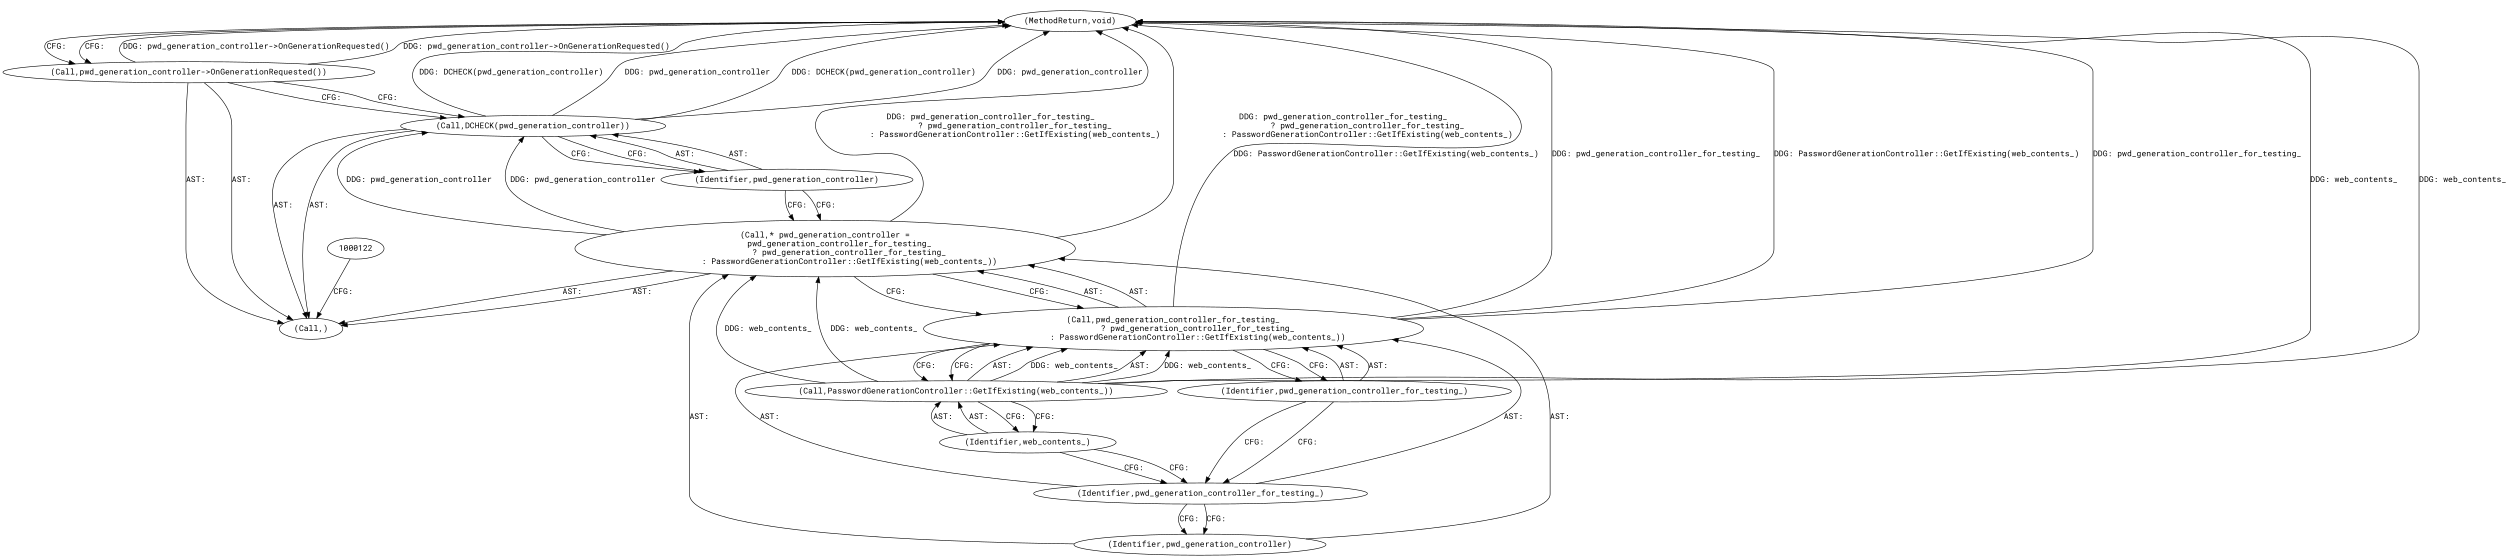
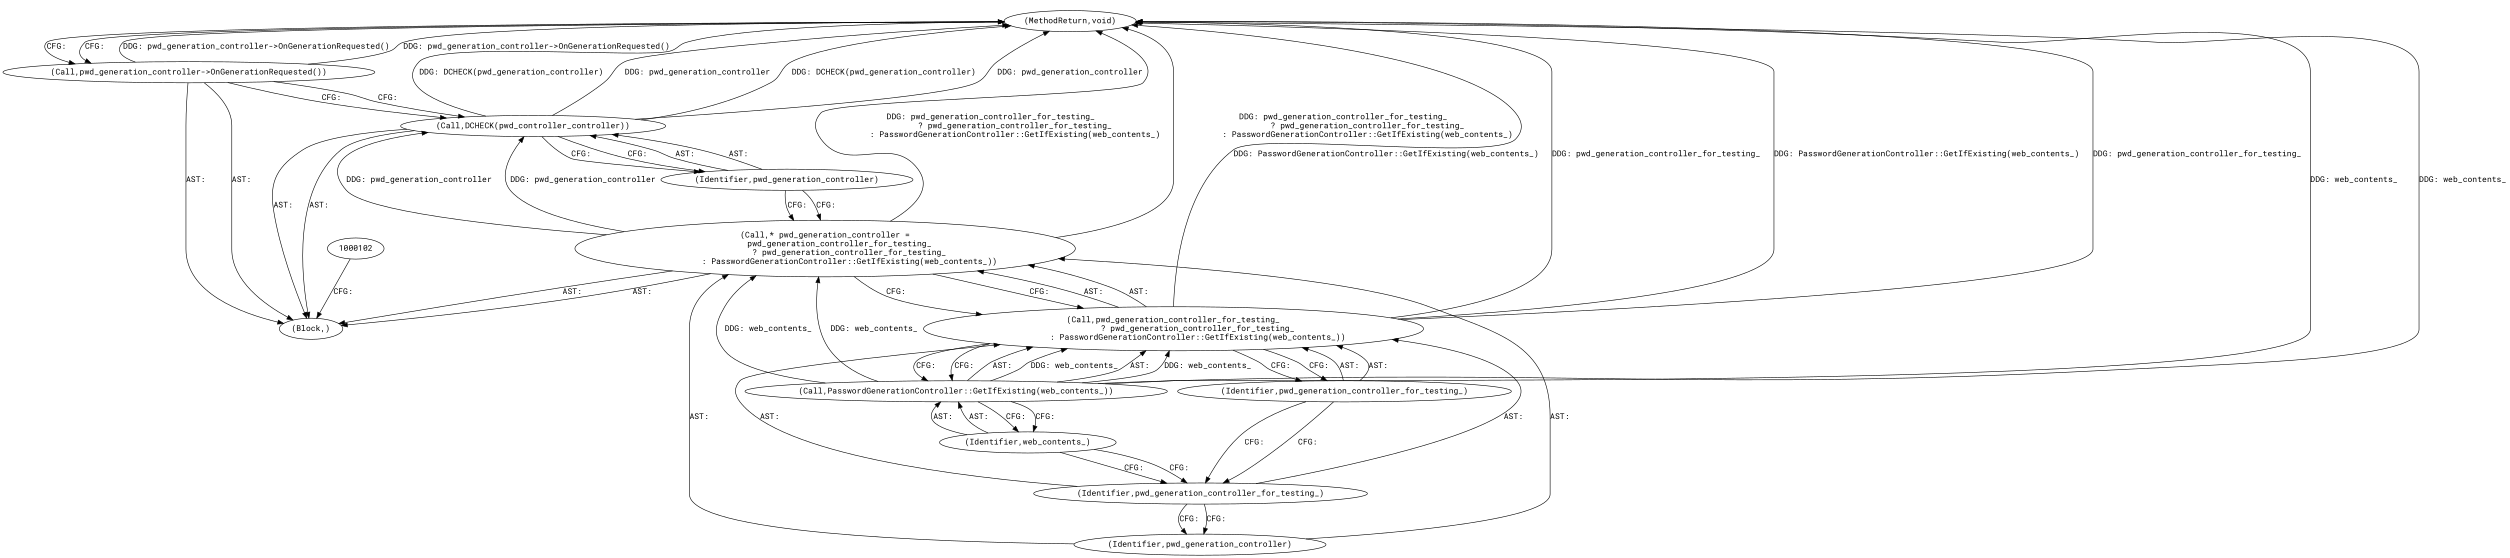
(533, 126) -> (533, 126)
(356, 249) -> (356, 249)
(311, 329) -> (311, 329)
